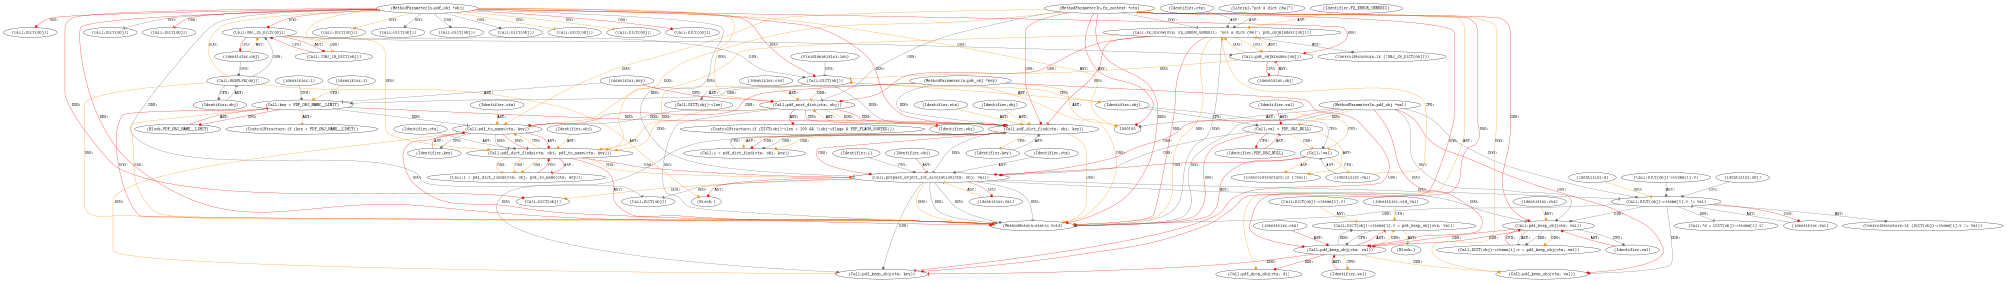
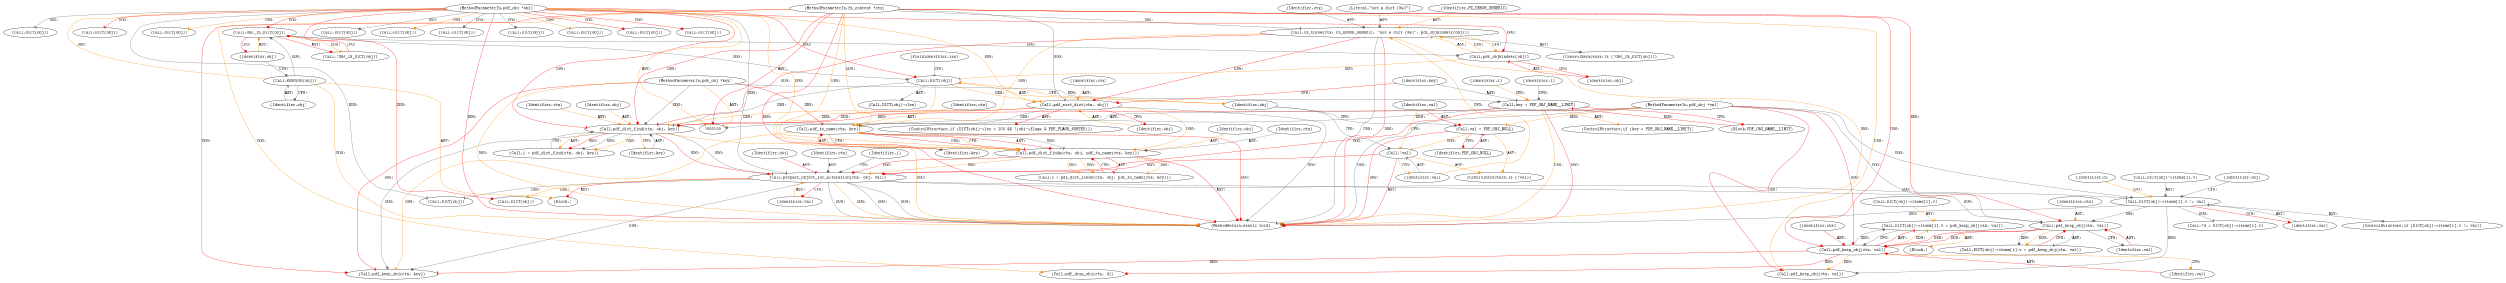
(226, 117) -> (1670, 117)
(1469, 141) -> (263, 141)
(1127, 162) -> none
(1639, 190) -> (2139, 190)
(1396, 202) -> none
